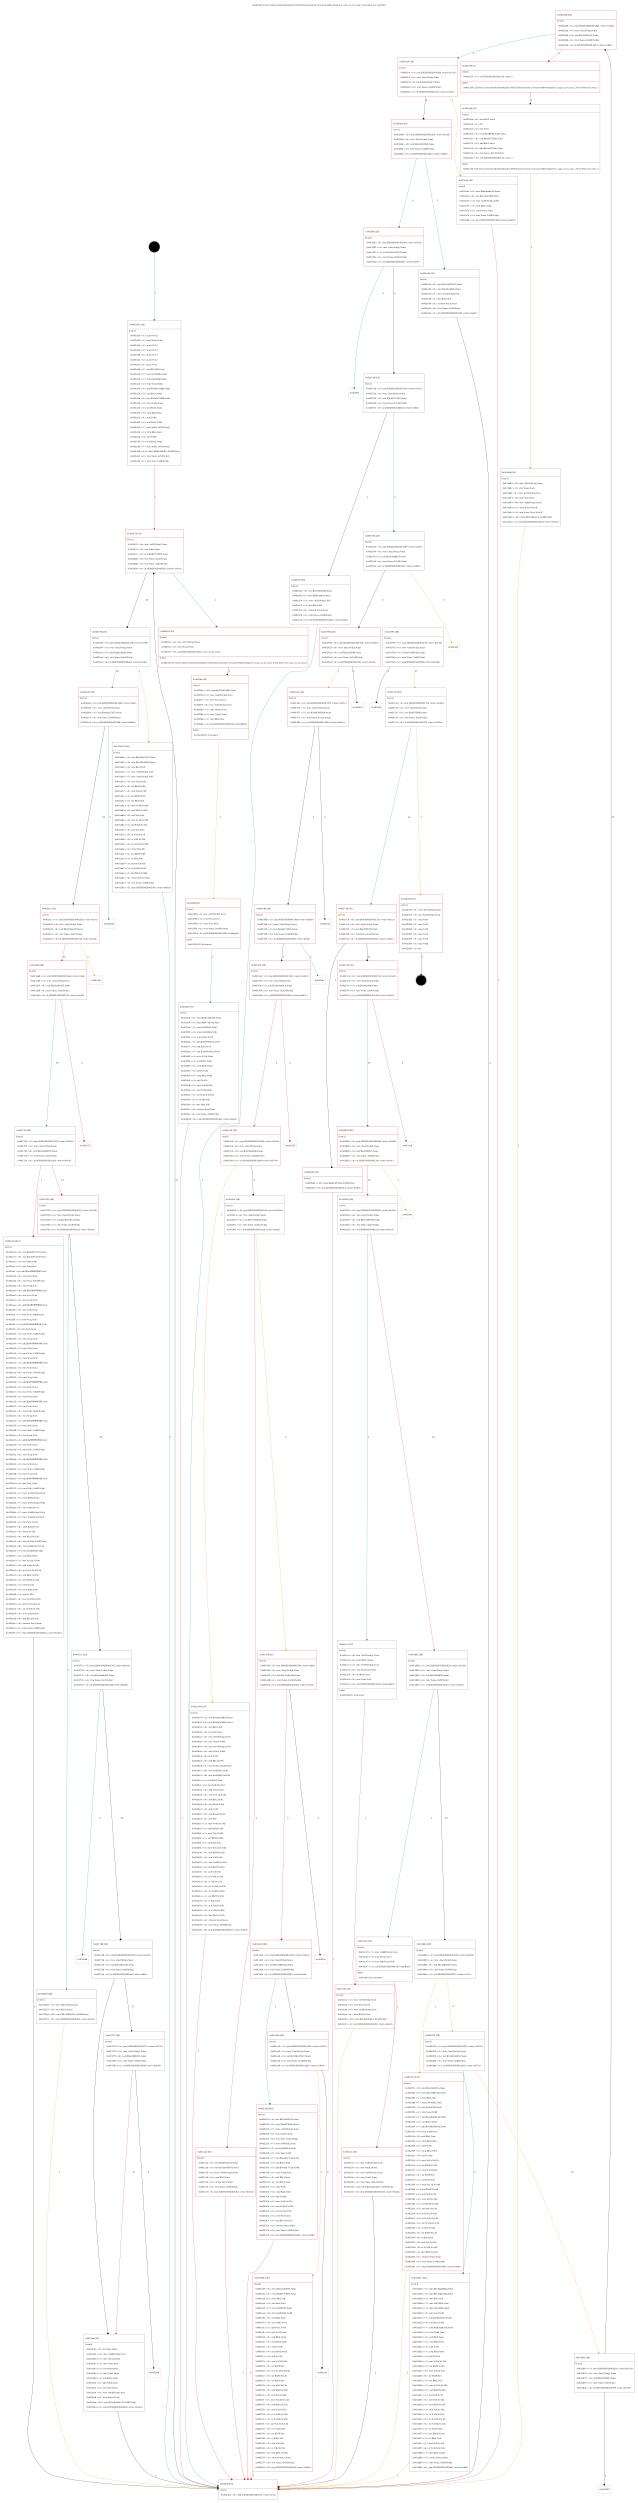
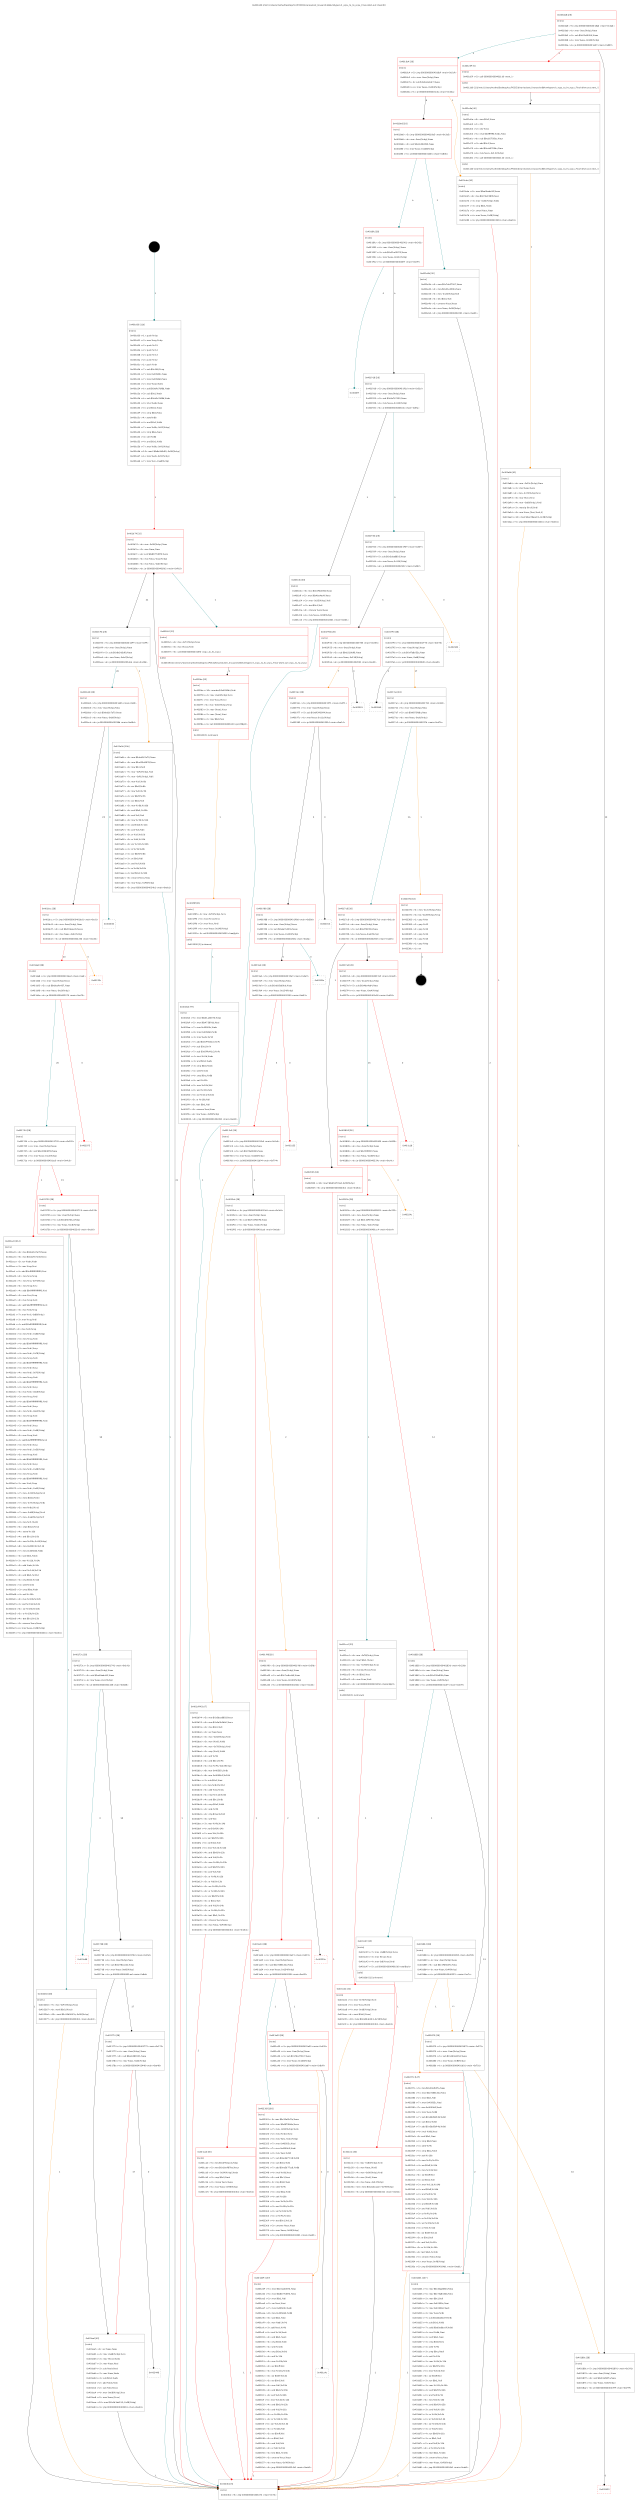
(611, 1202) -> (604, 1200)
(441, 1814) -> (483, 1859)
